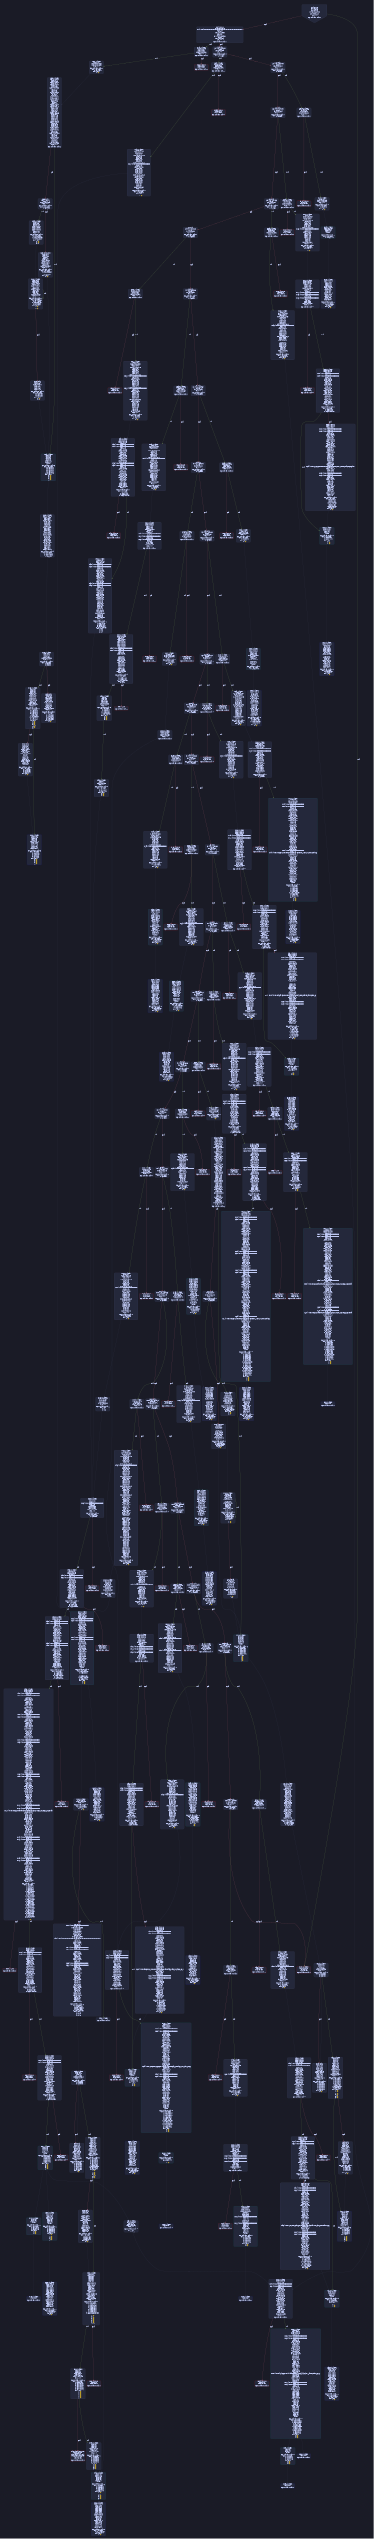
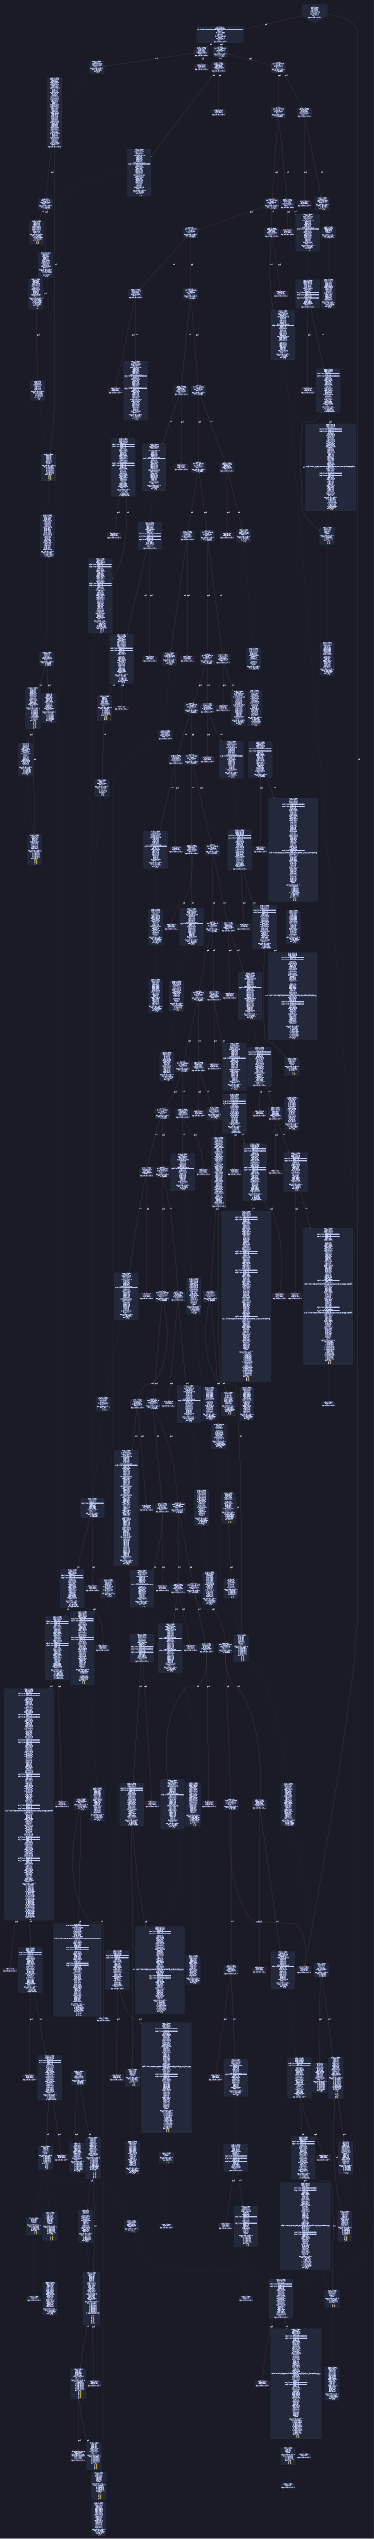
(10, 1970) -> (10, 1970)
